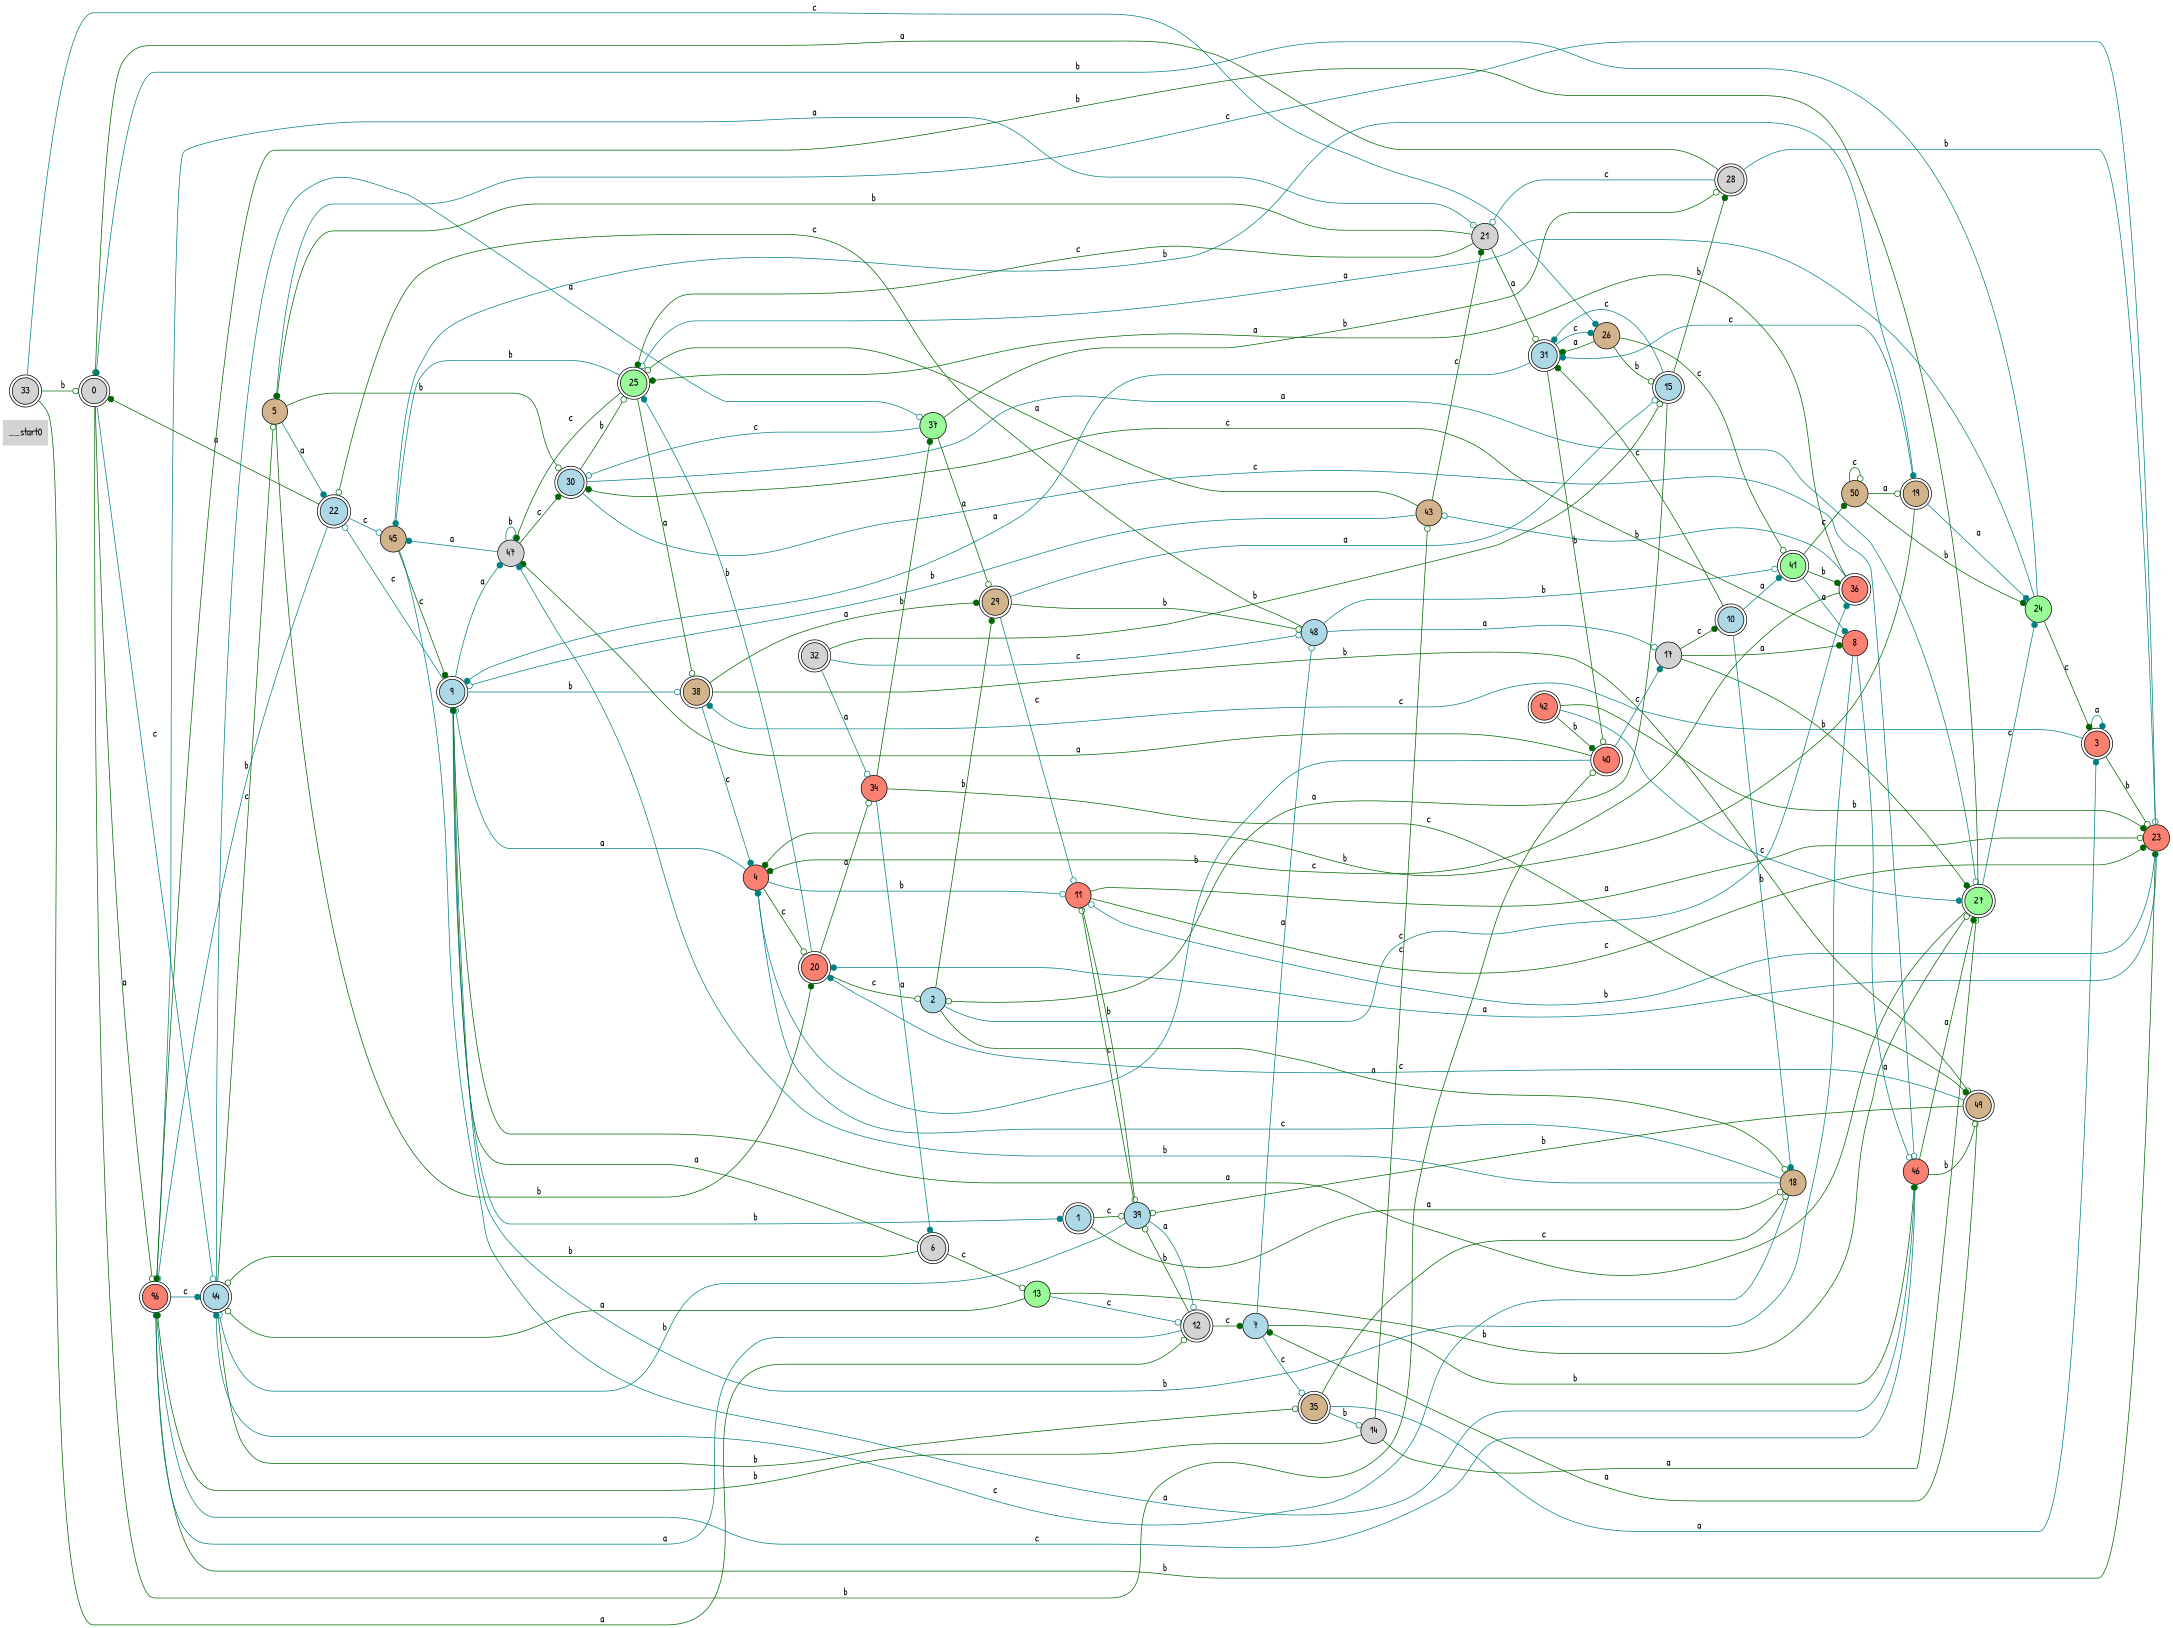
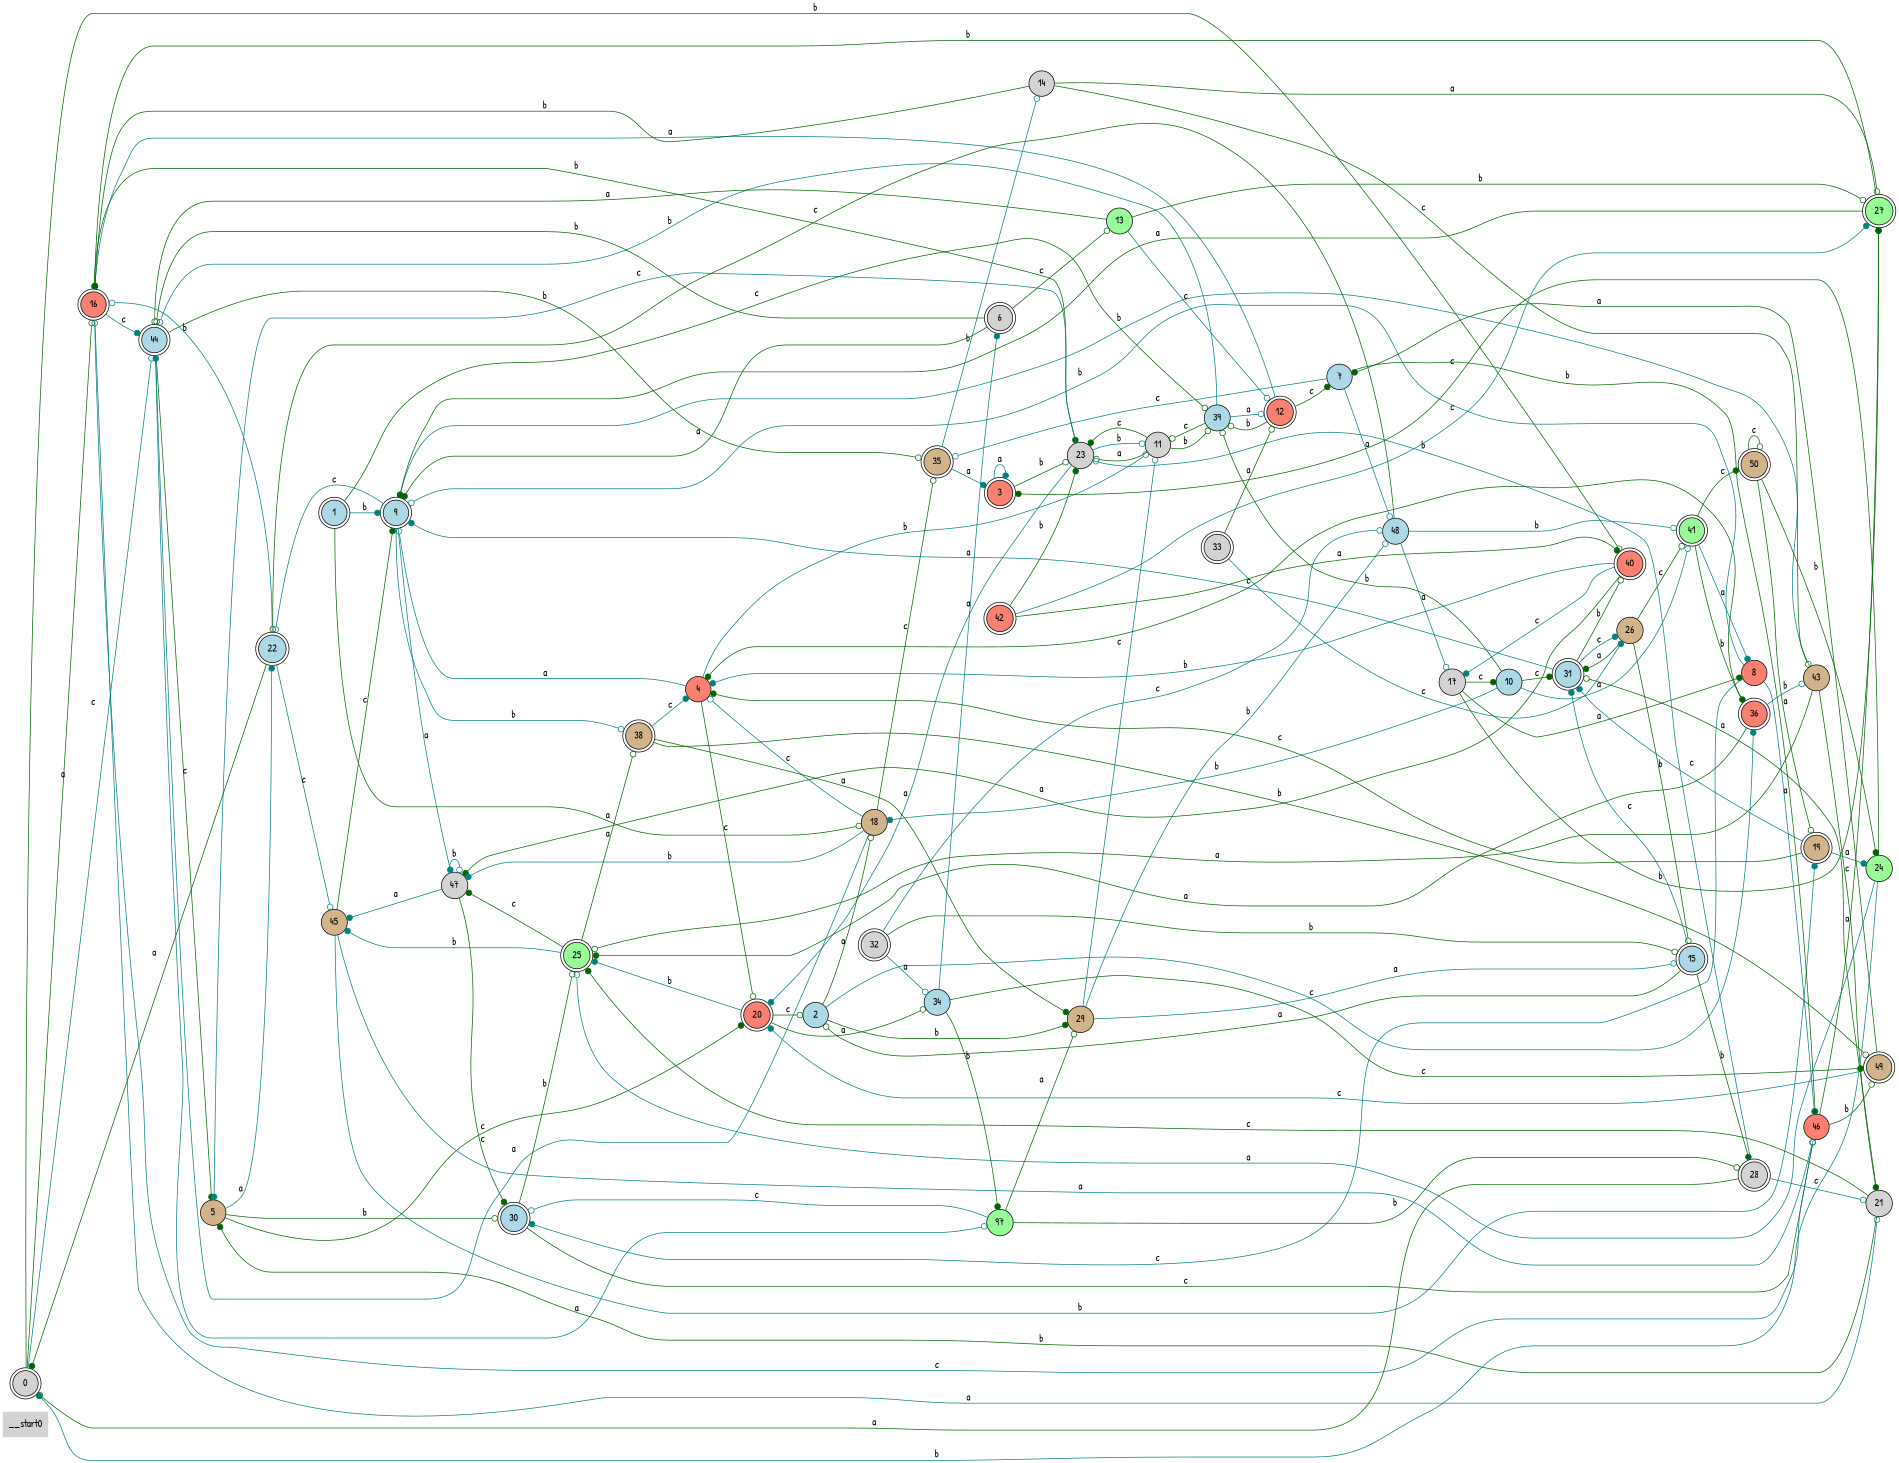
(57, 391) -> none
(1421, 403) -> none
(933, 426) -> (1000, 1223)
(1240, 429) -> (1340, 1206)
(1477, 477) -> (1220, 1286)
(1855, 494) -> (1754, 465)
(1762, 593) -> (1630, 669)
(995, 602) -> (1080, 1019)
(1154, 608) -> (1209, 760)
(1731, 620) -> (1509, 682)
(1399, 707) -> none
(1576, 727) -> (1340, 554)
(1835, 740) -> (1856, 782)
(2008, 756) -> none
(874, 788) -> (937, 1002)
(2156, 838) -> (1080, 455)
(245, 856) -> (184, 775)
(1346, 859) -> (1280, 738)
(1078, 895) -> (1158, 445)
(1558, 1148) -> (1343, 580)
(539, 1192) -> (483, 1127)
(520, 1224) -> (362, 513)
(1529, 1240) -> (904, 655)
(155, 1297) -> (94, 305)
(1197, 1326) -> (1280, 412)
(995, 1491) -> (514, 1149)
